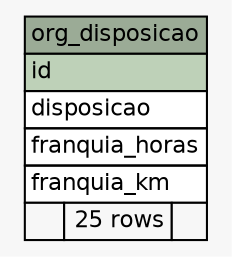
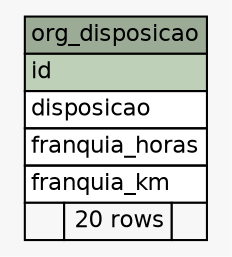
(120, 220) -> (120, 220)
